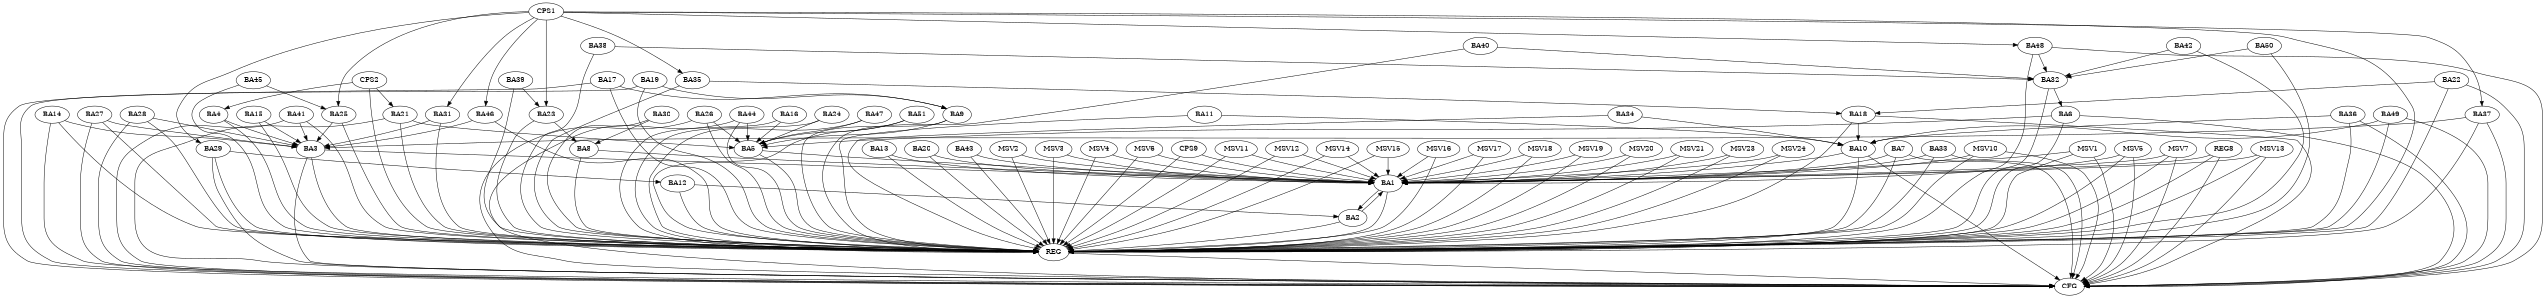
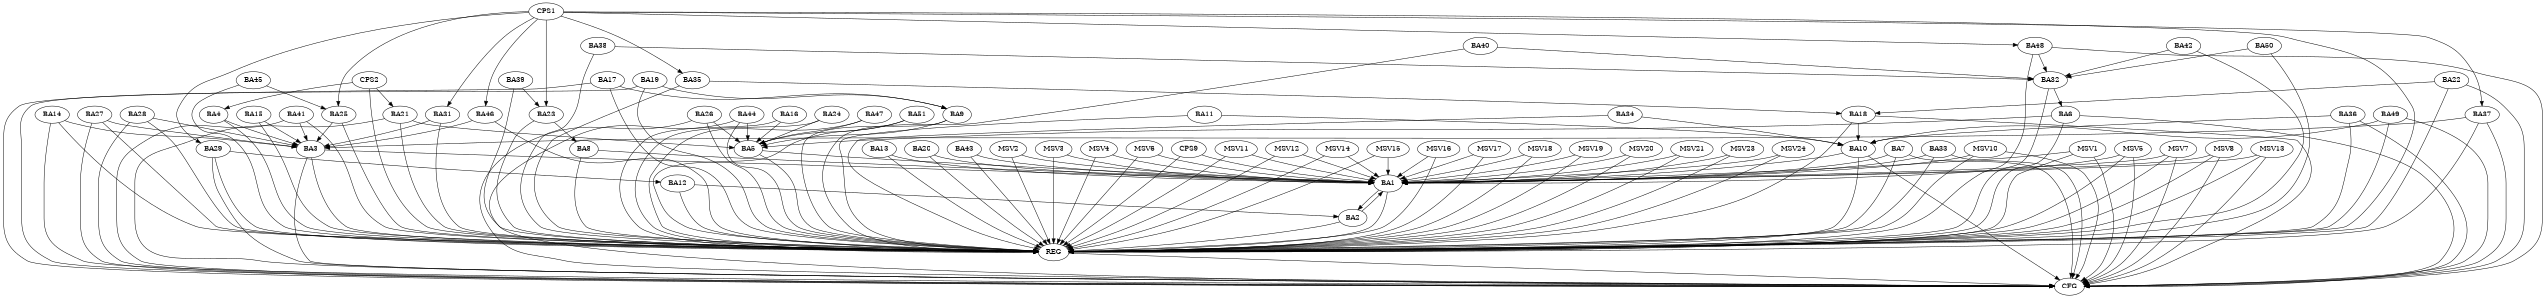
(662, 115) -> none
(2224, 149) -> (2224, 149)
